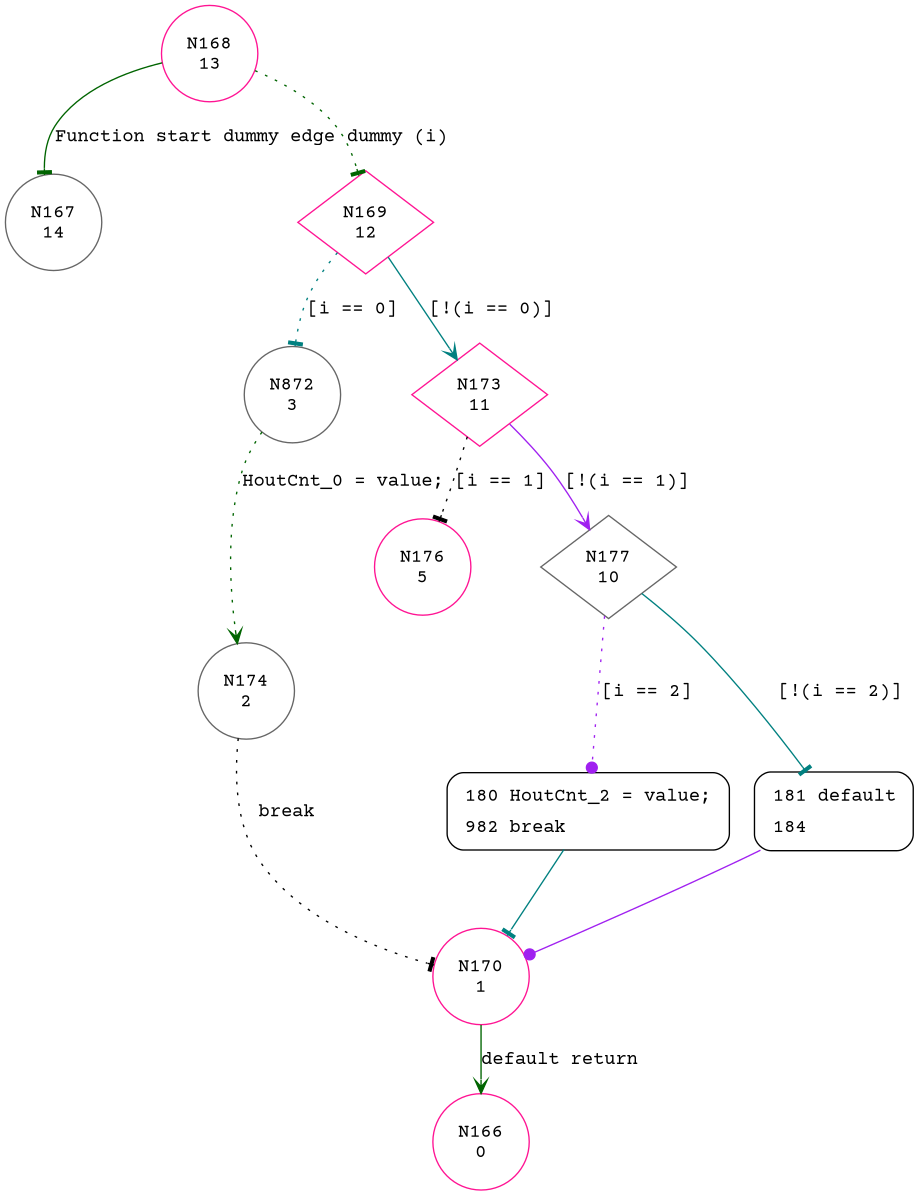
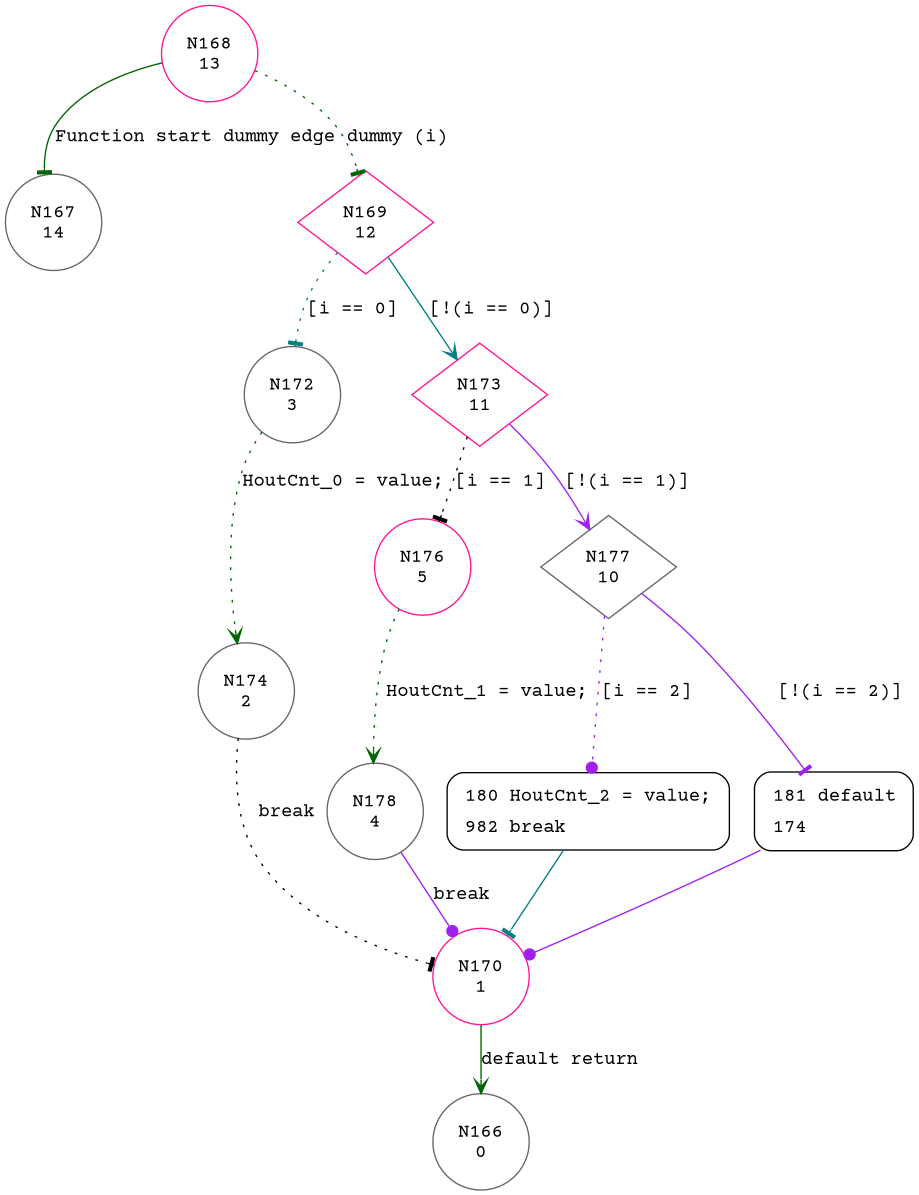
(292, 395) -> (292, 395)
(728, 675) -> (728, 675)
none -> (375, 811)
(790, 826) -> (790, 826)
(481, 1142) -> (481, 1142)
